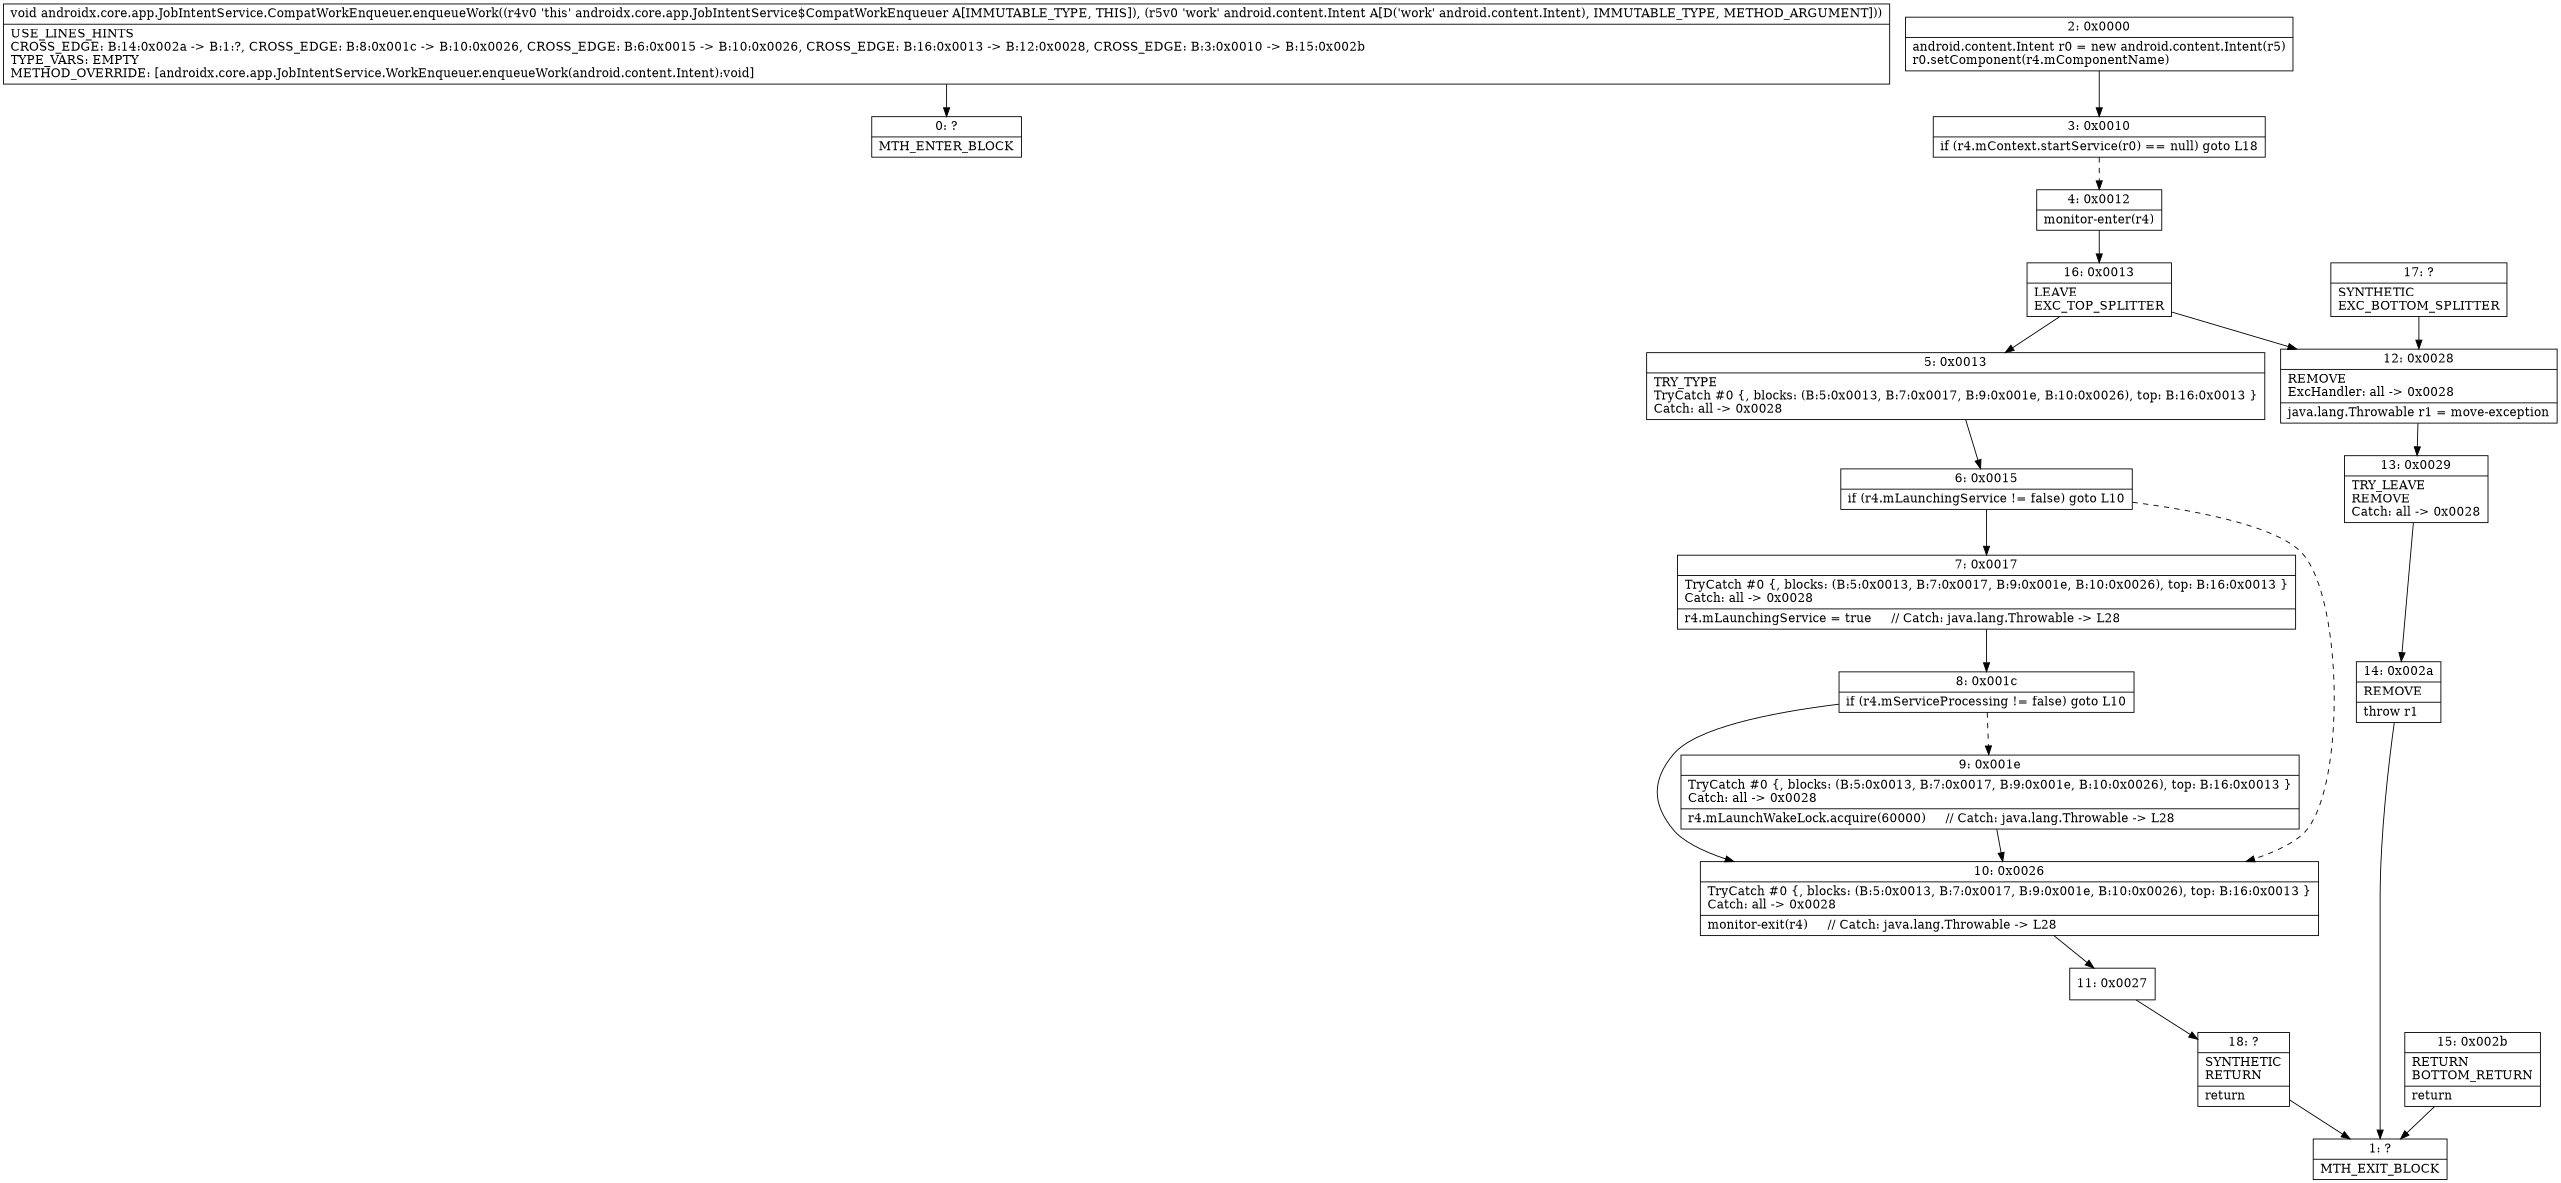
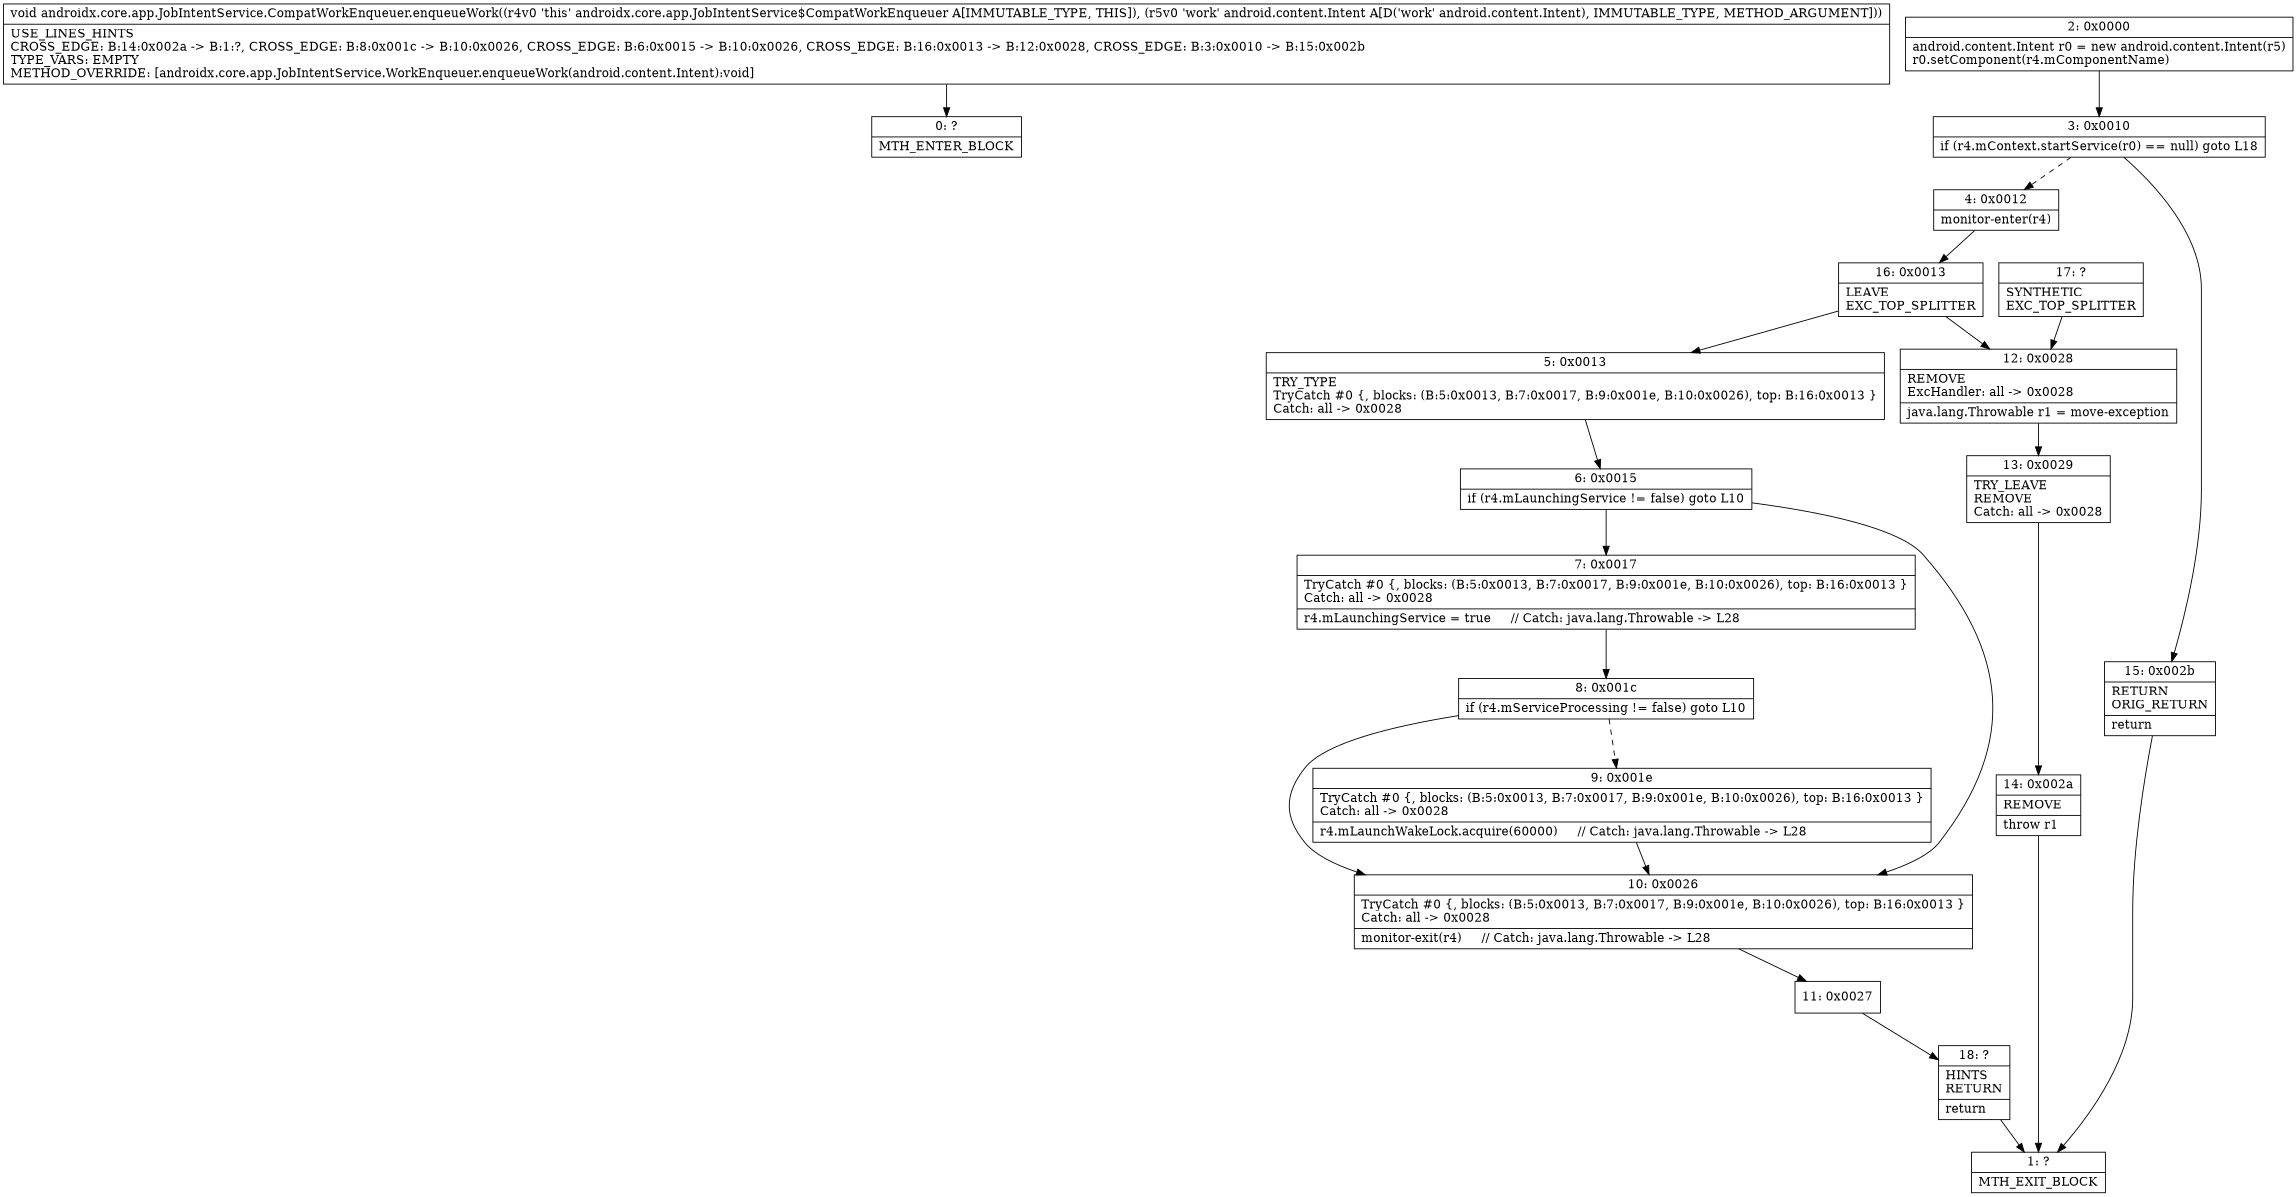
(2419, 306) -> (2071, 306)
none -> (2201, 394)
(2329, 632) -> (1977, 638)
(2244, 1062) -> (1967, 1076)
(2473, 1076) -> (2160, 705)
